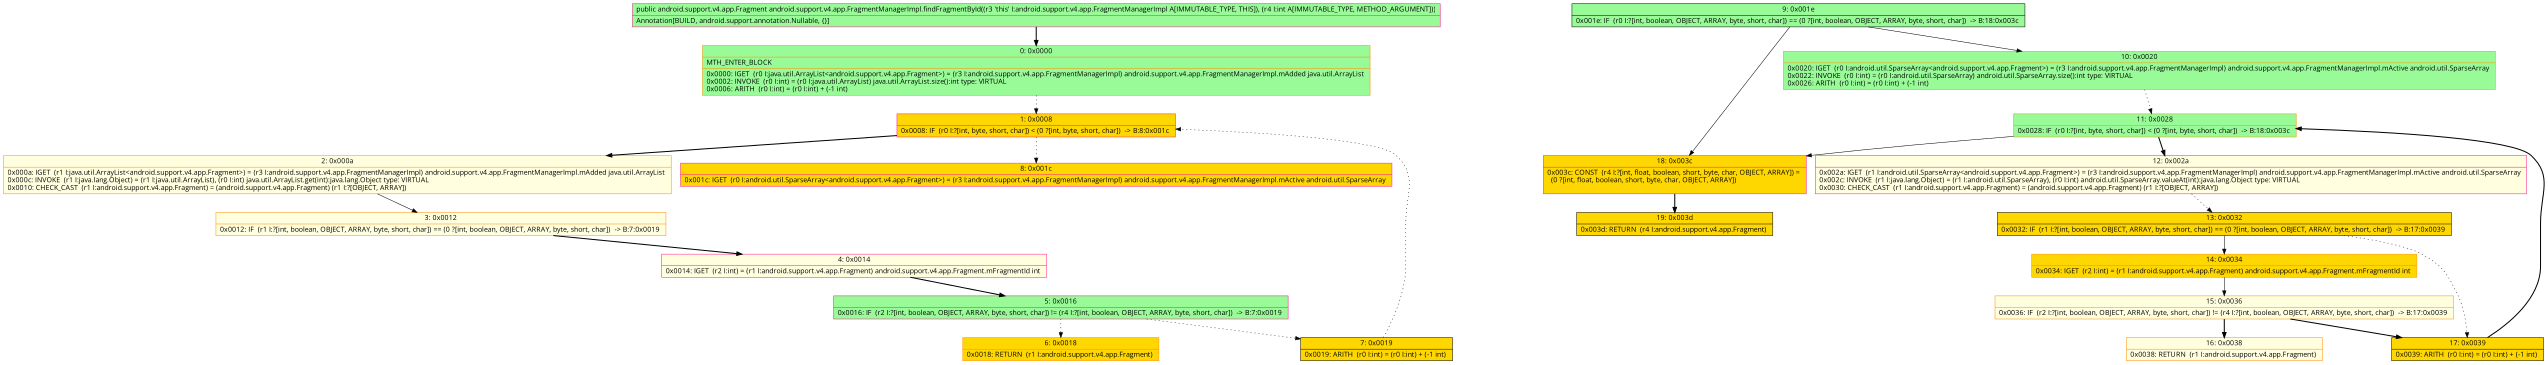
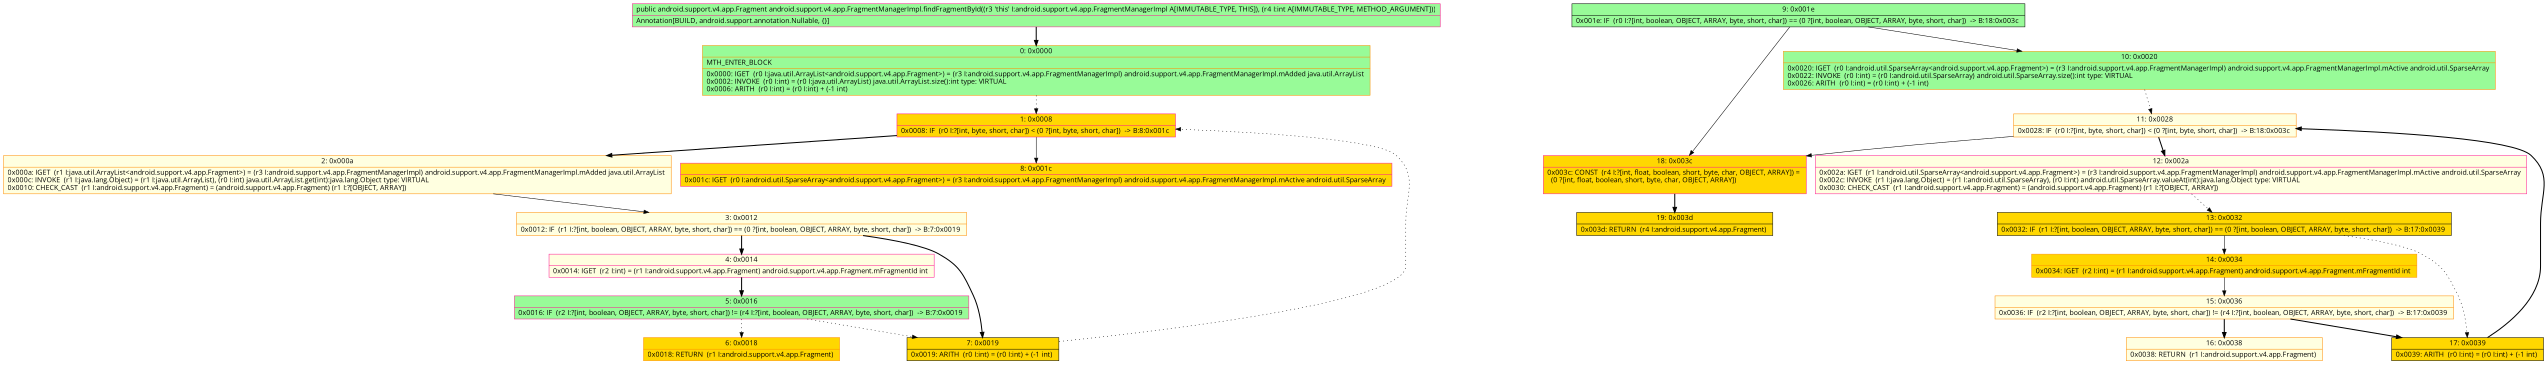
(2155, 125) -> (2155, 125)
(1036, 147) -> (1036, 147)
none -> (945, 258)
